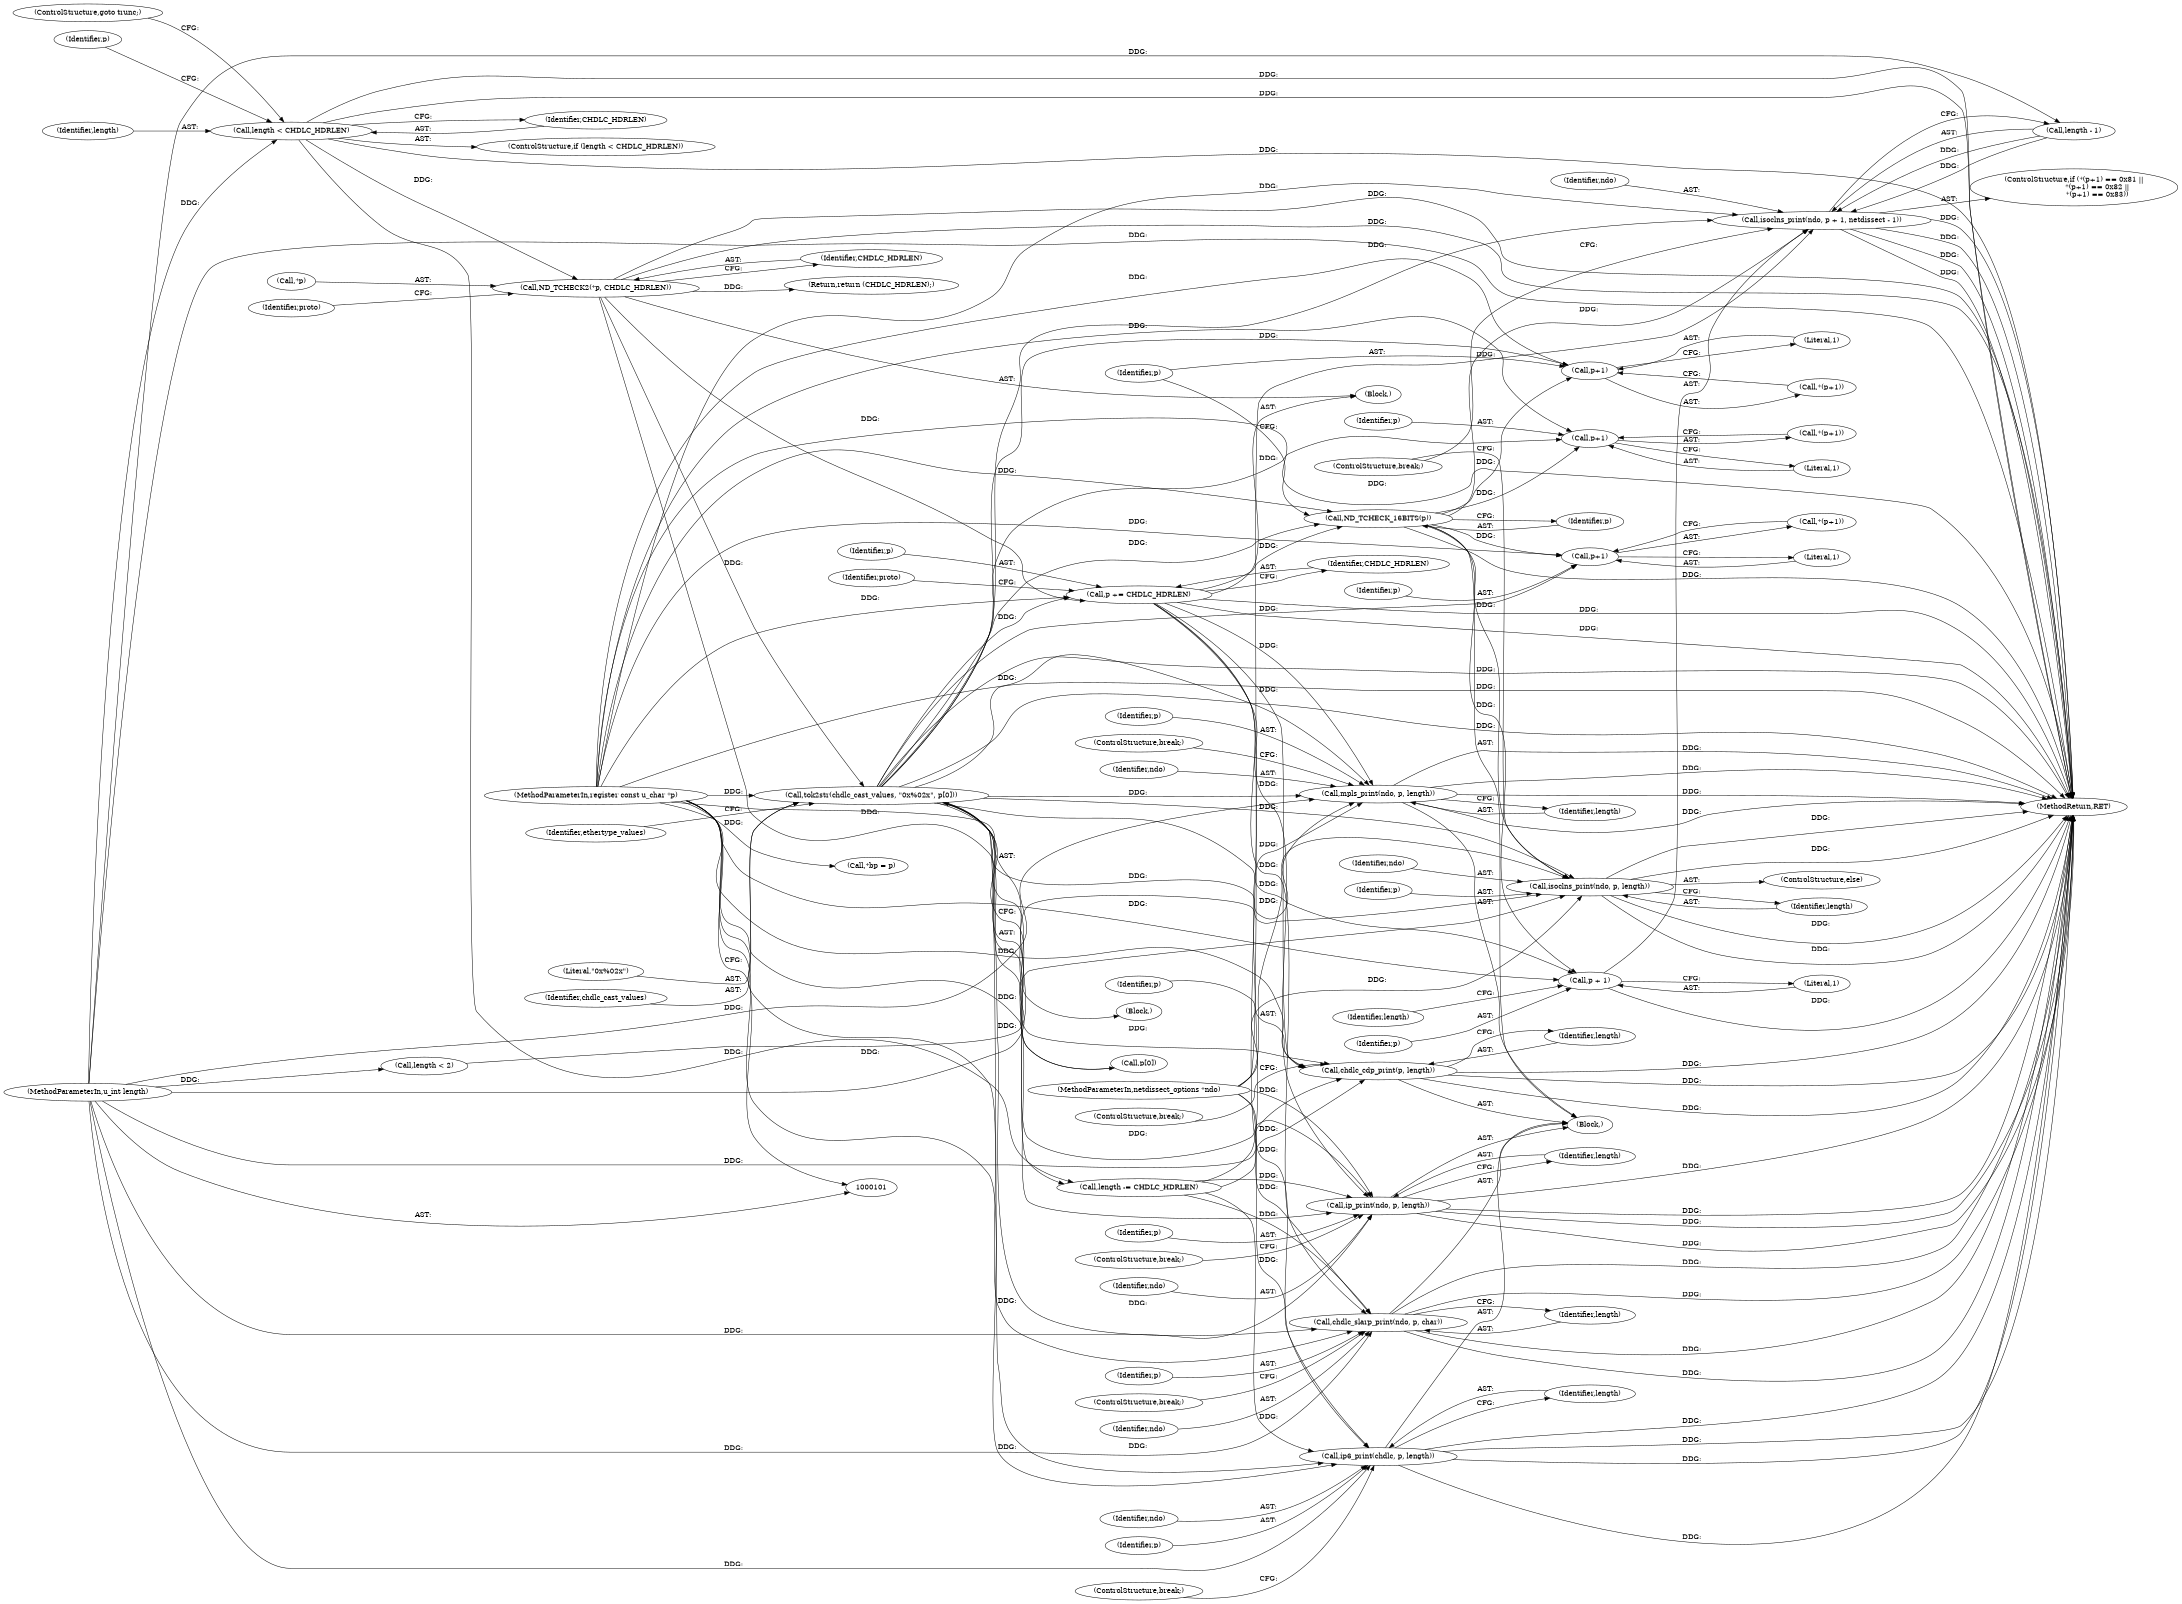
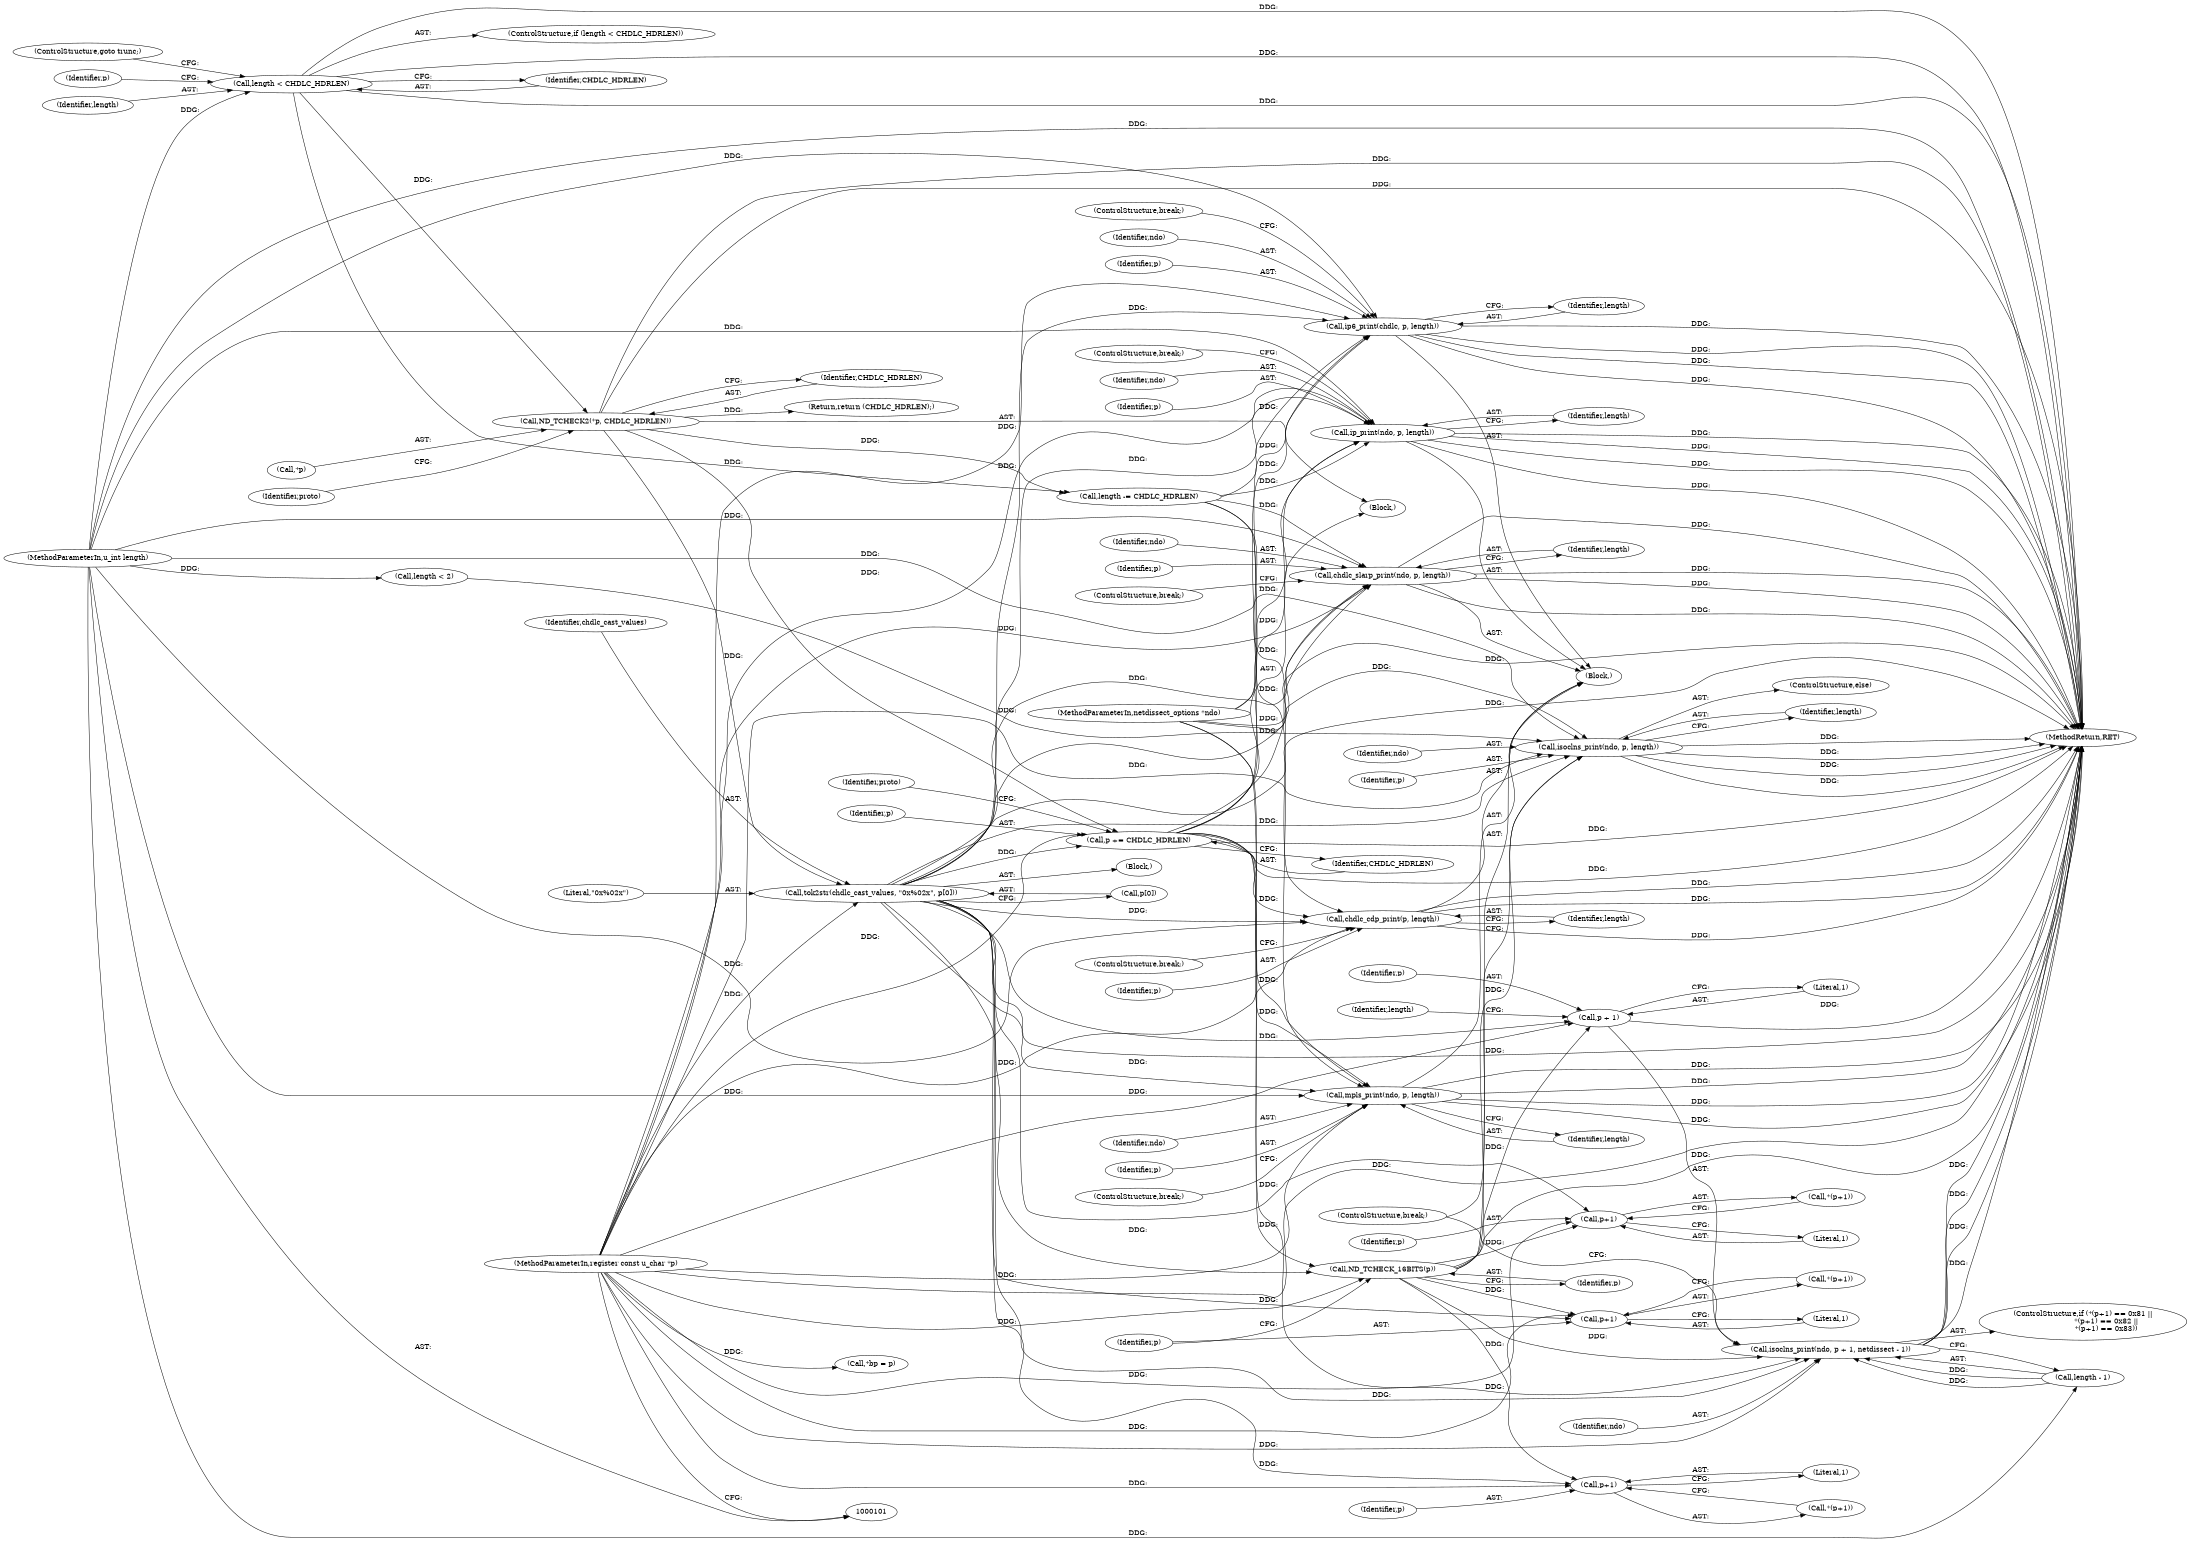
(596, 833) -> none
(1378, 1323) -> (1383, 576)
